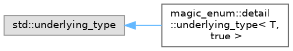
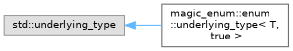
(225, 25) -> (225, 25)
